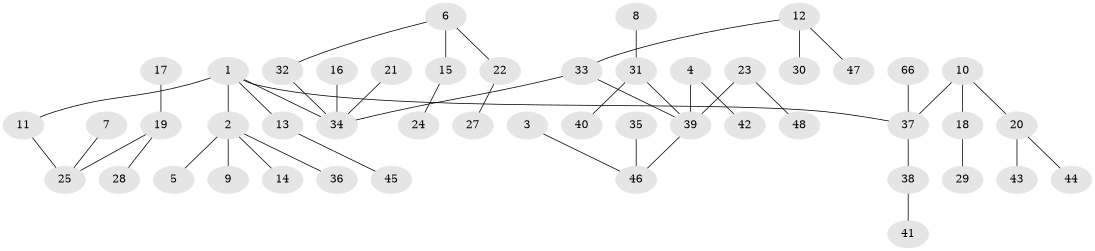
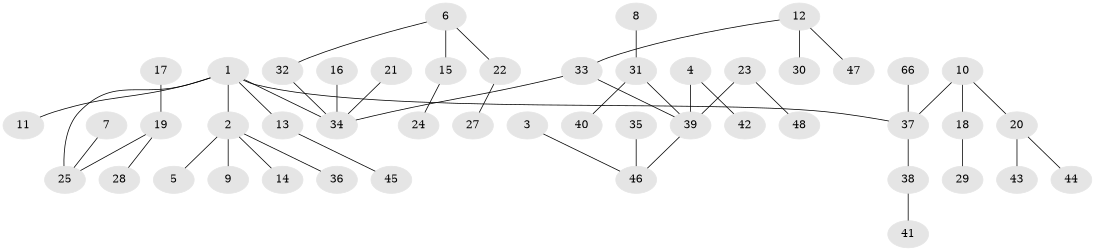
(44, 153) -> (114, 92)
